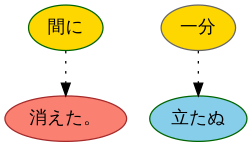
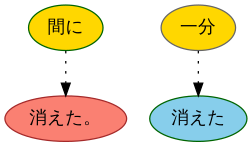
(198, 119) -> (198, 119)
